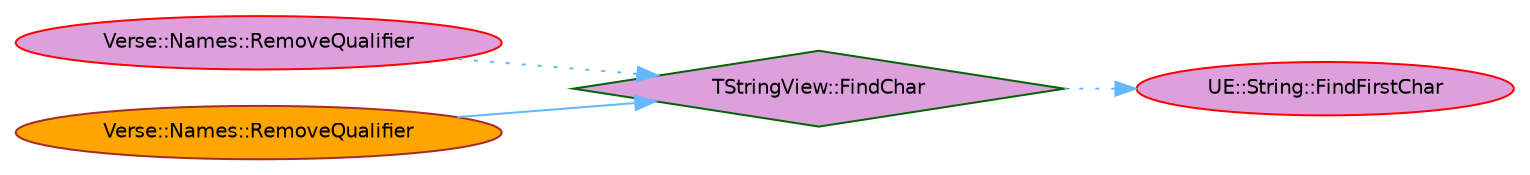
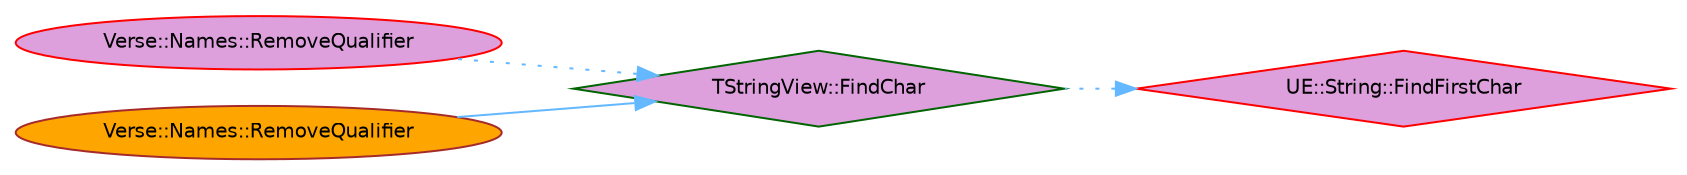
(1325, 89) -> (1404, 89)
